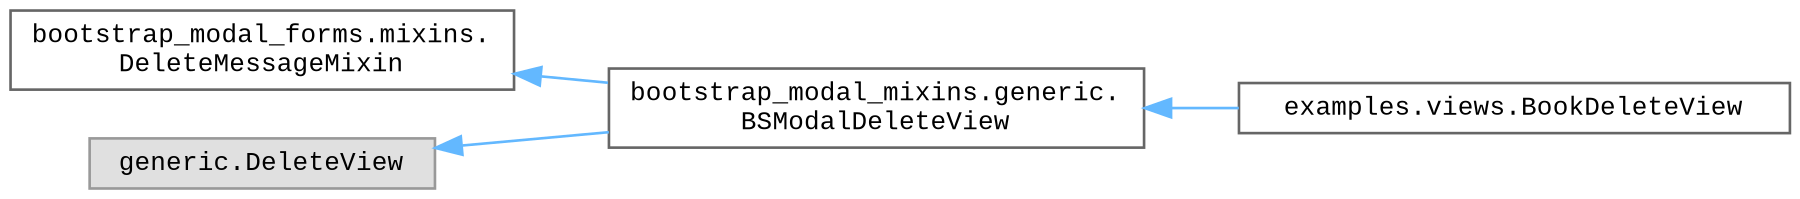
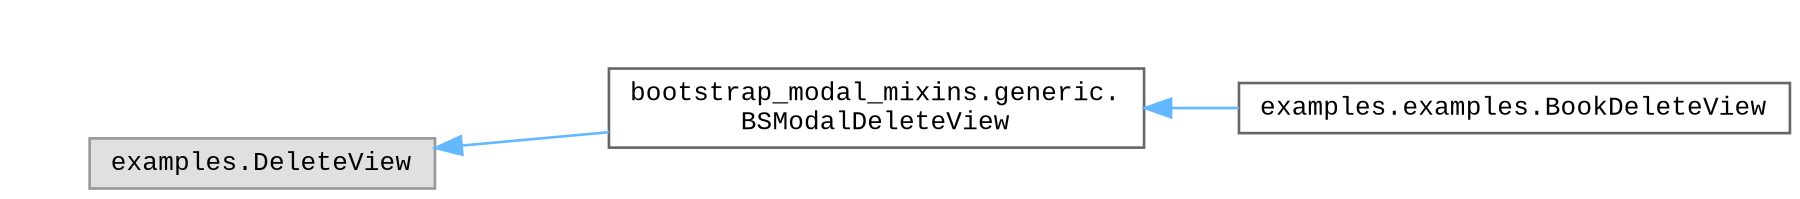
(262, 50) -> none
(1514, 108) -> (1514, 108)
(262, 163) -> (262, 163)
